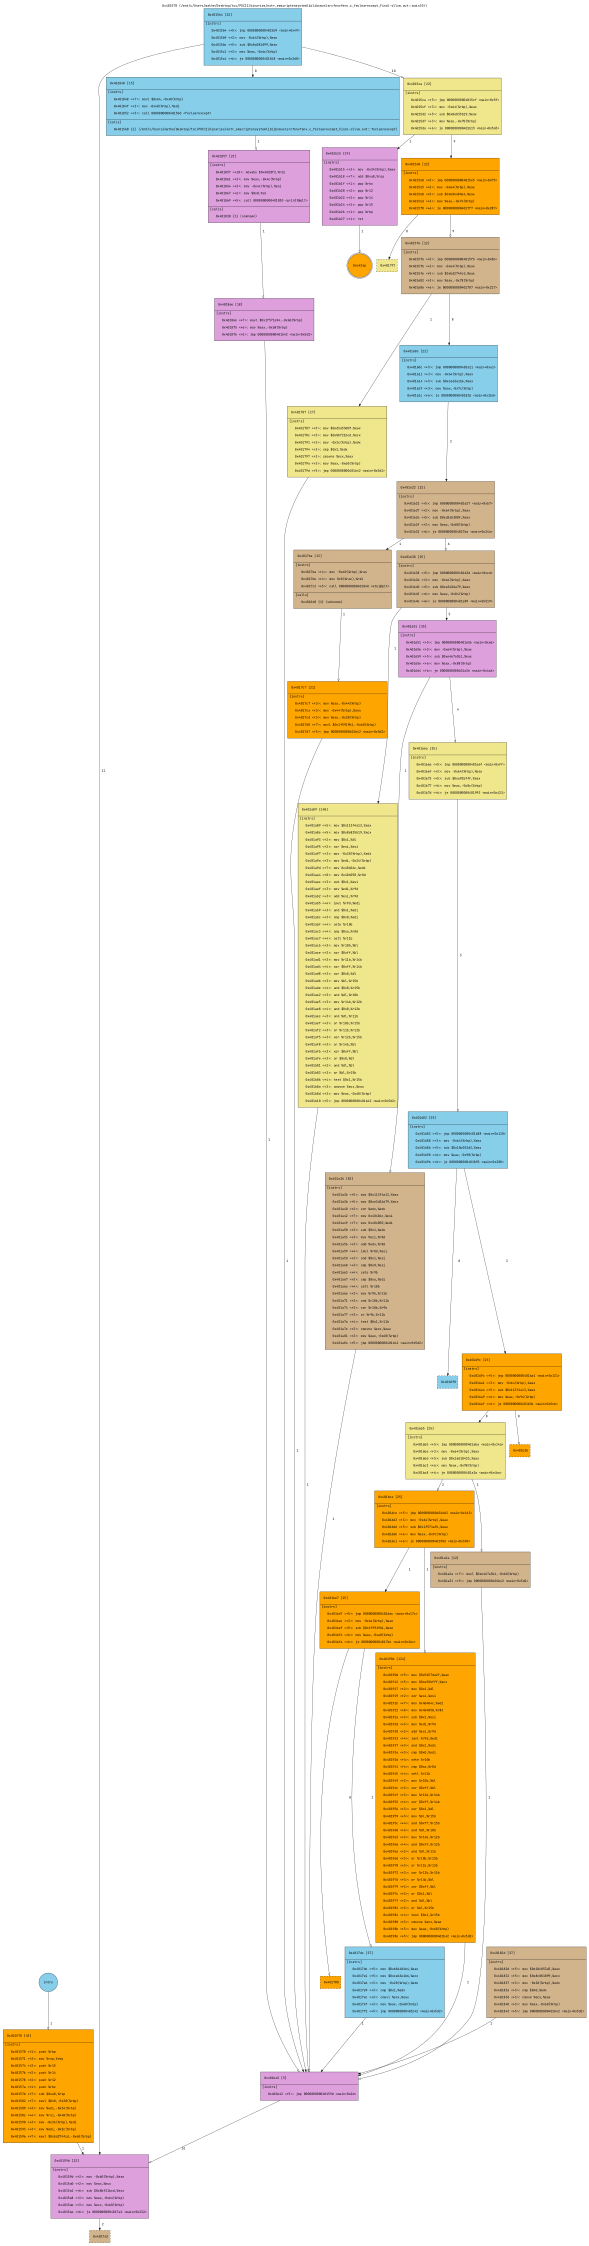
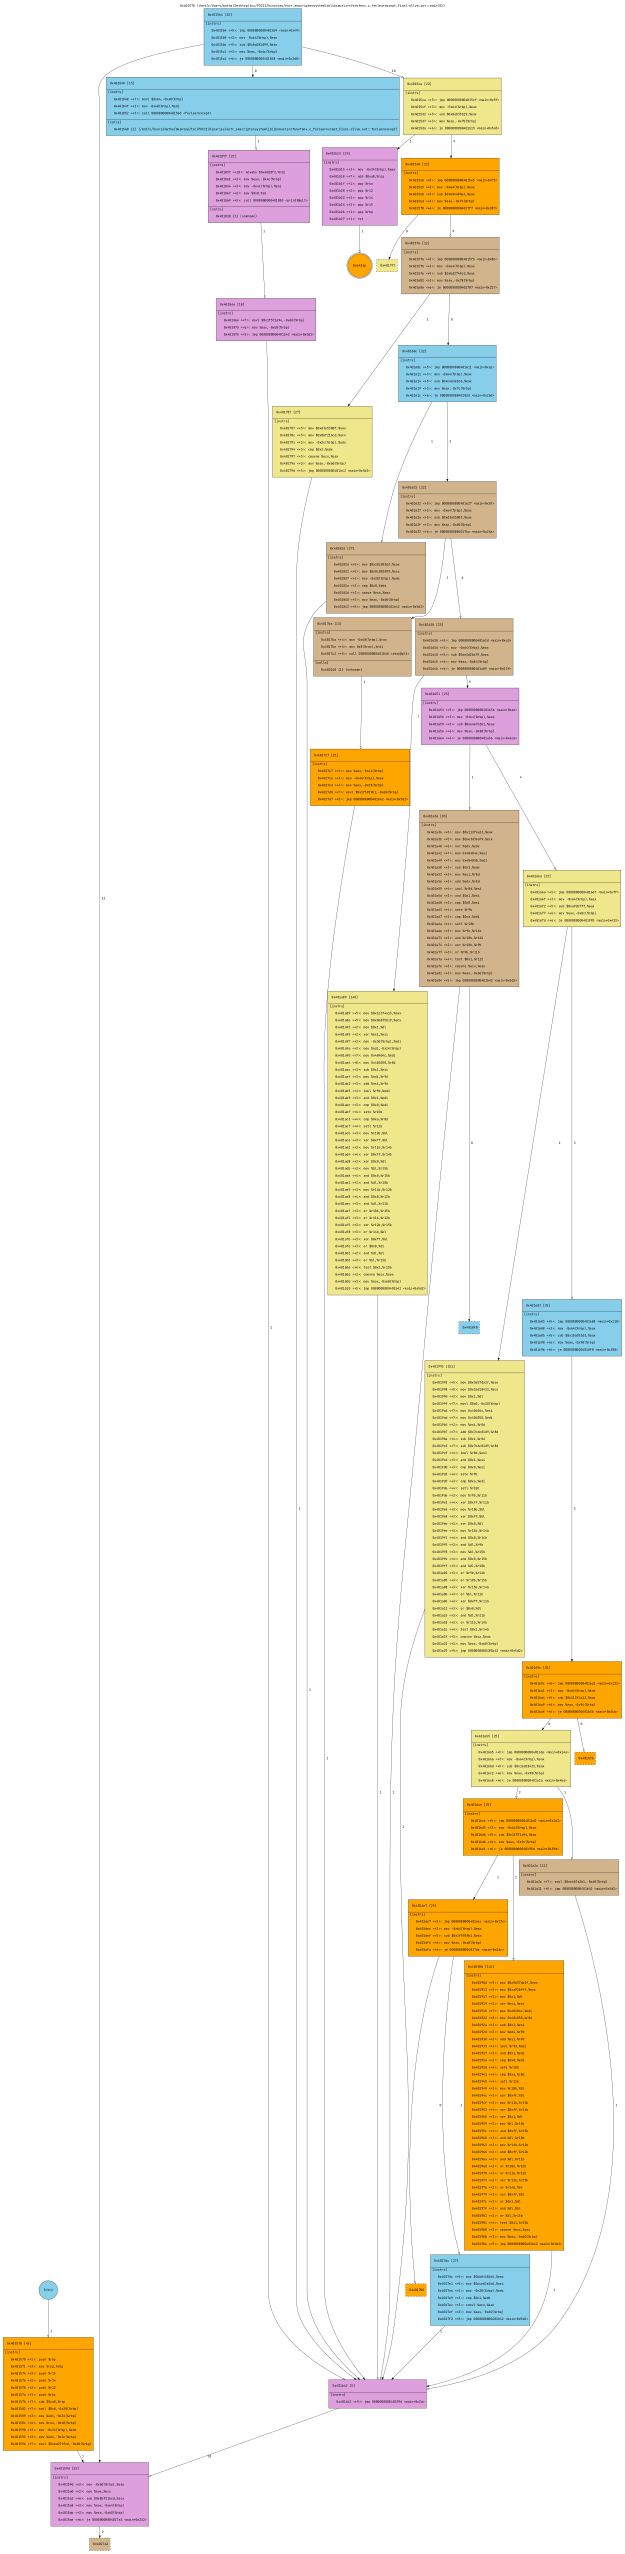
none -> (401, 469)
(452, 1271) -> (469, 1153)
none -> (475, 1509)
